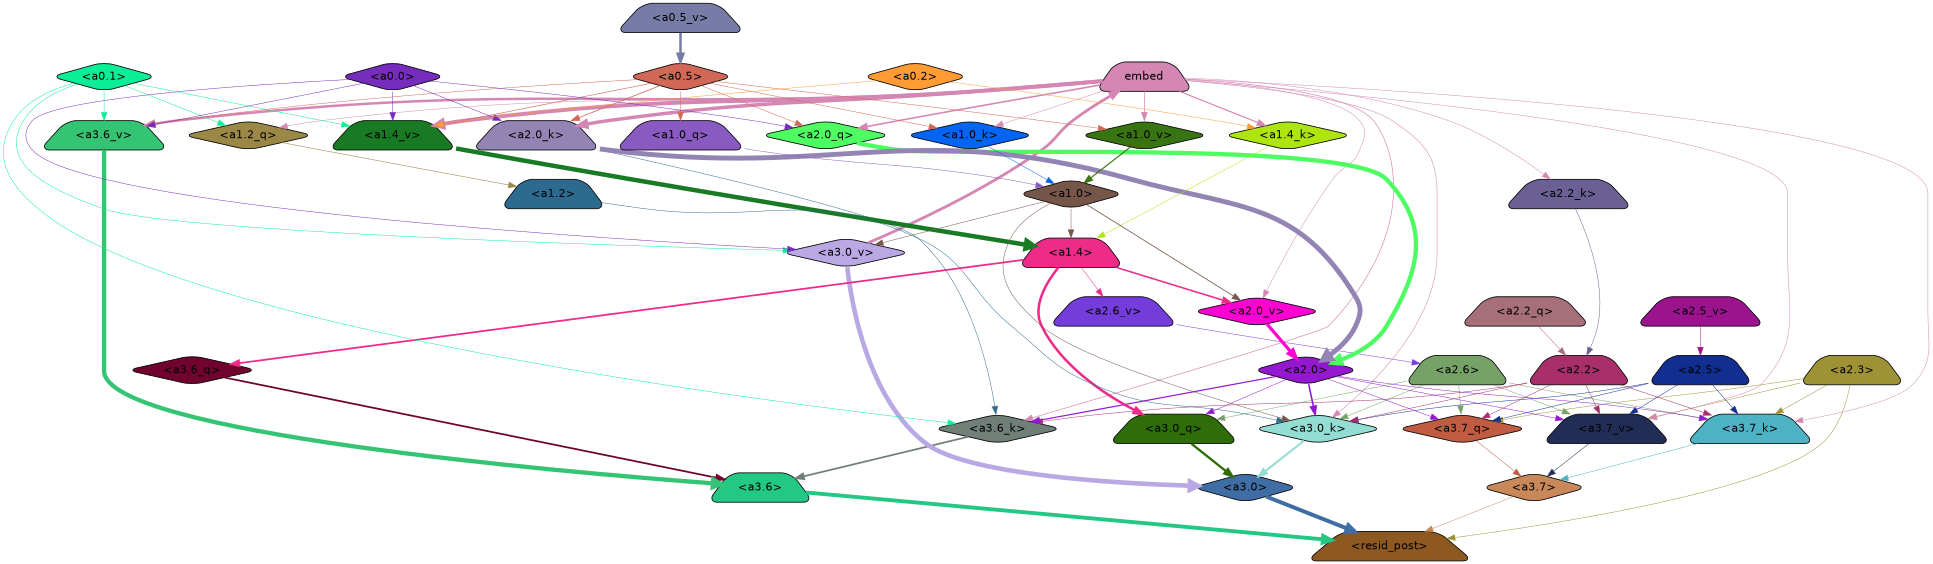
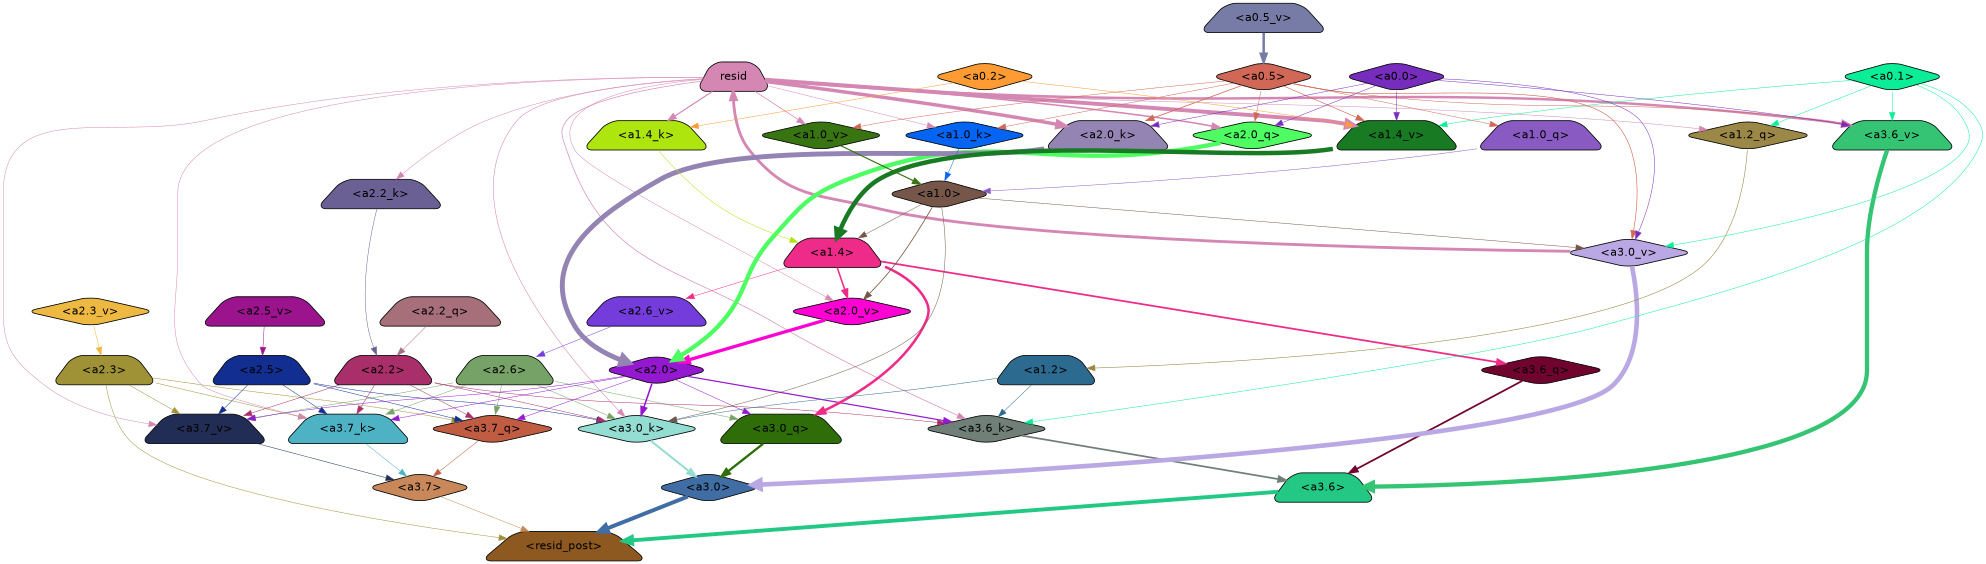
(1144, 77) -> (734, 77)
none -> (1599, 112)
(1288, 135) -> (647, 135)
(827, 205) -> (1018, 398)
none -> (90, 311)
